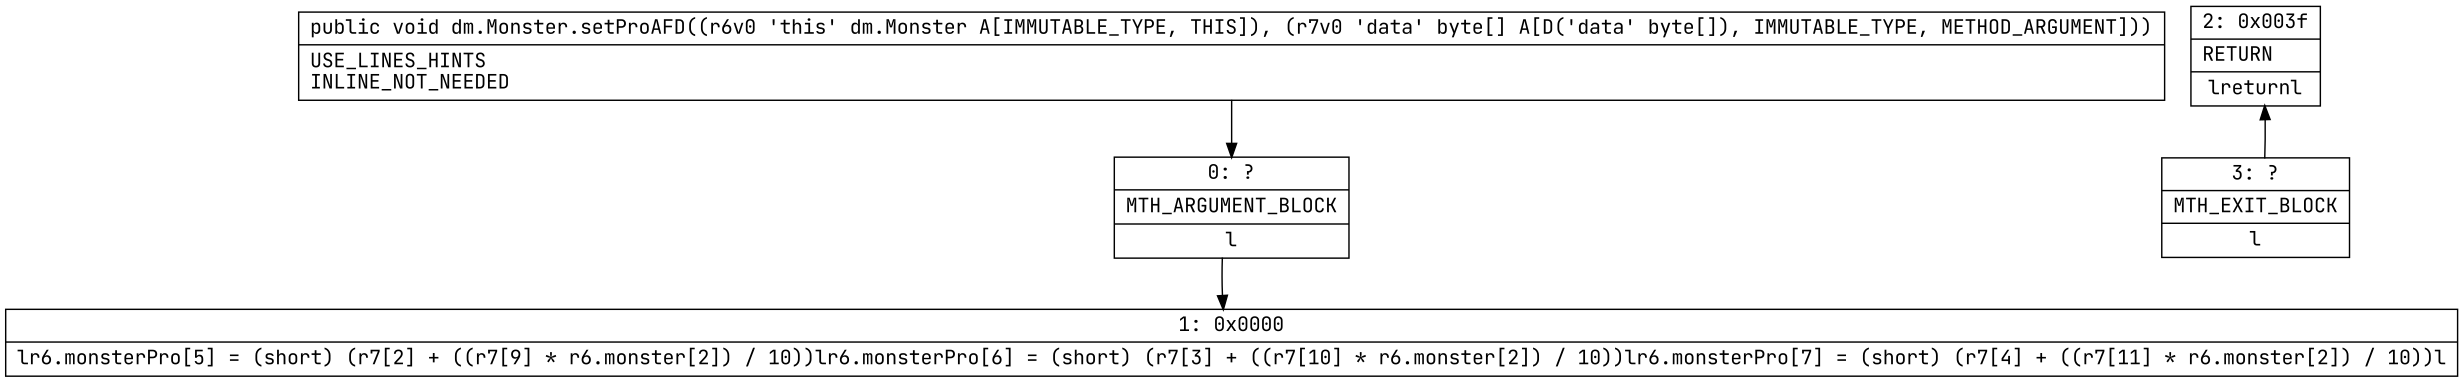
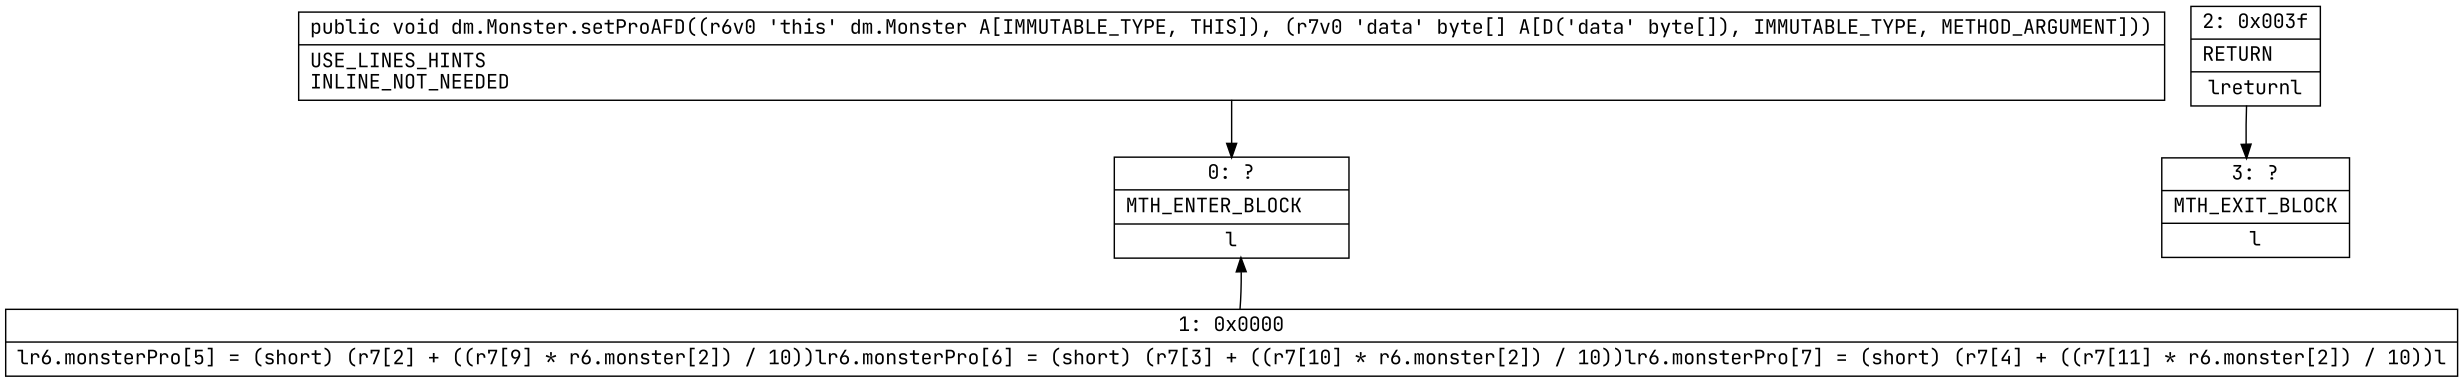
(2265, 139) -> (2246, 125)
(1232, 206) -> (1214, 206)
(1222, 277) -> (1241, 291)
